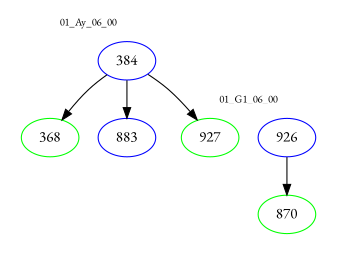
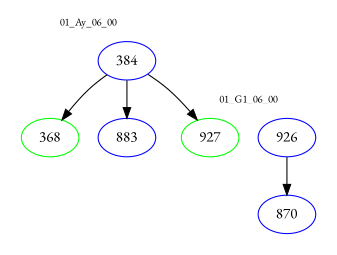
(287, 214) -> (287, 214)
